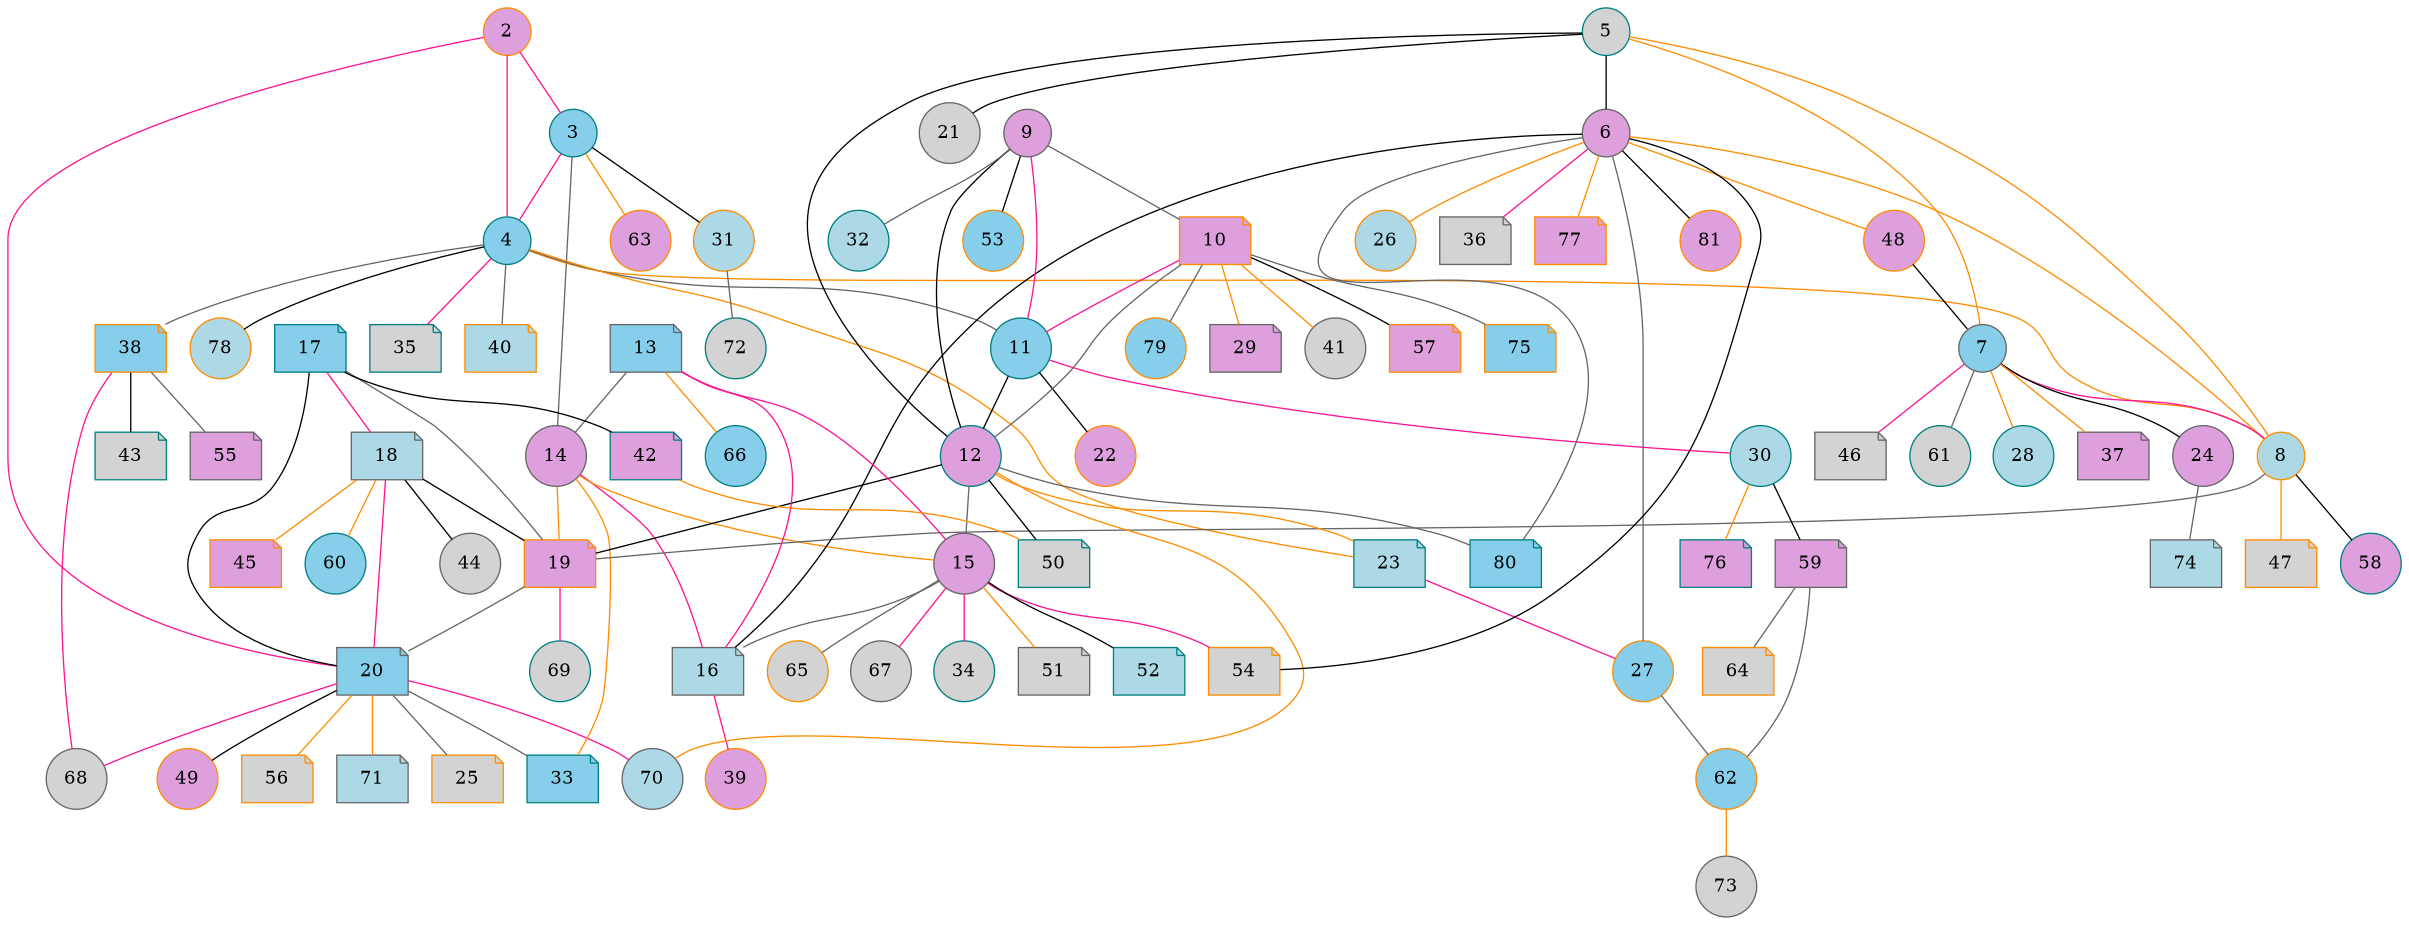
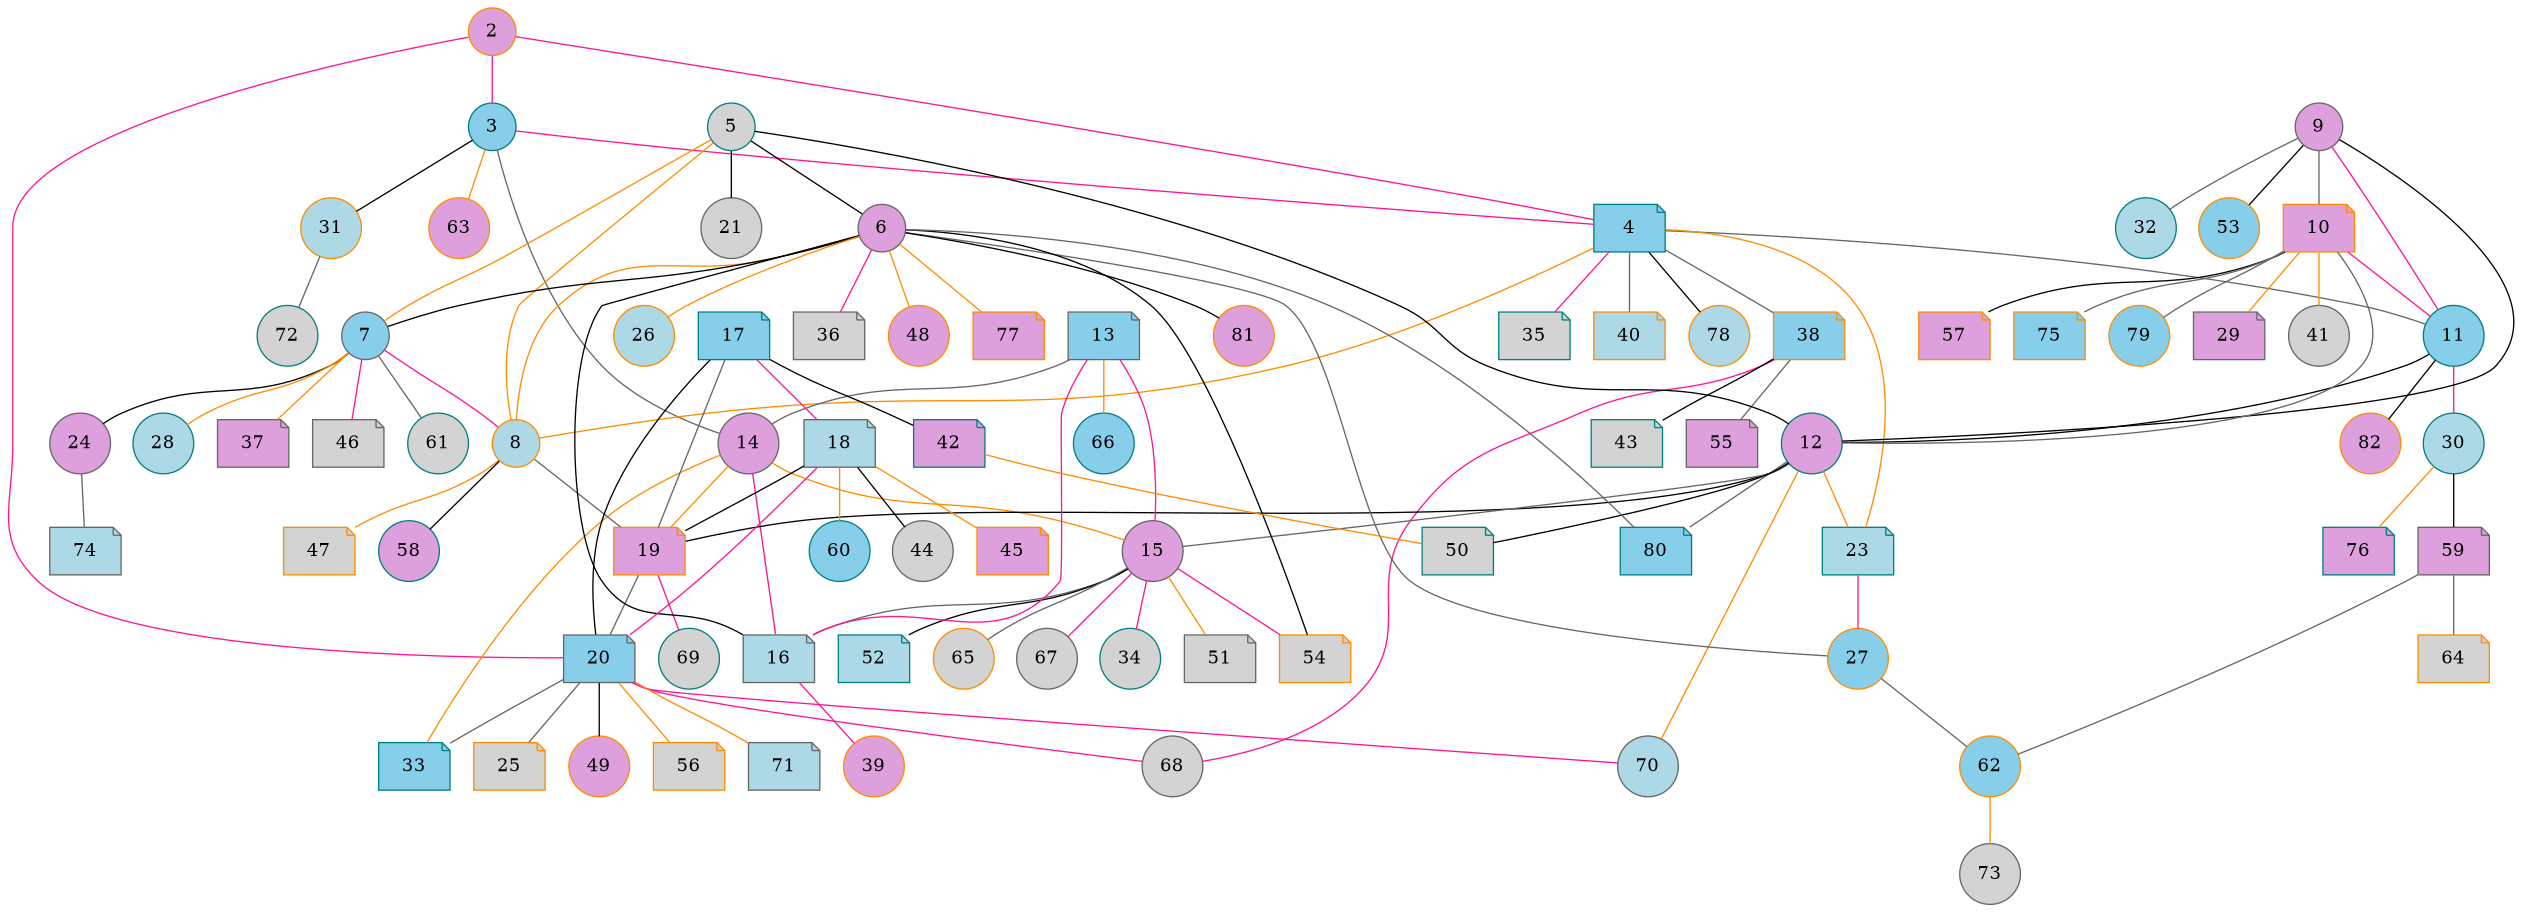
(507, 241) -> (1630, 228)
(1937, 293) -> (623, 280)
(1106, 456) -> (2370, 443)
